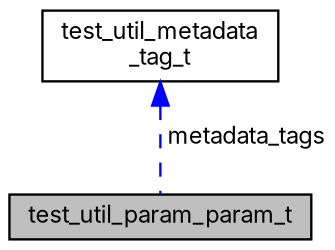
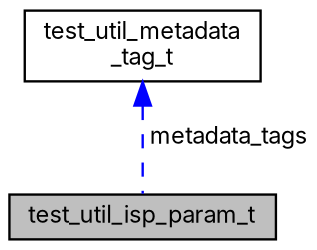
(160, 217) -> (143, 217)
